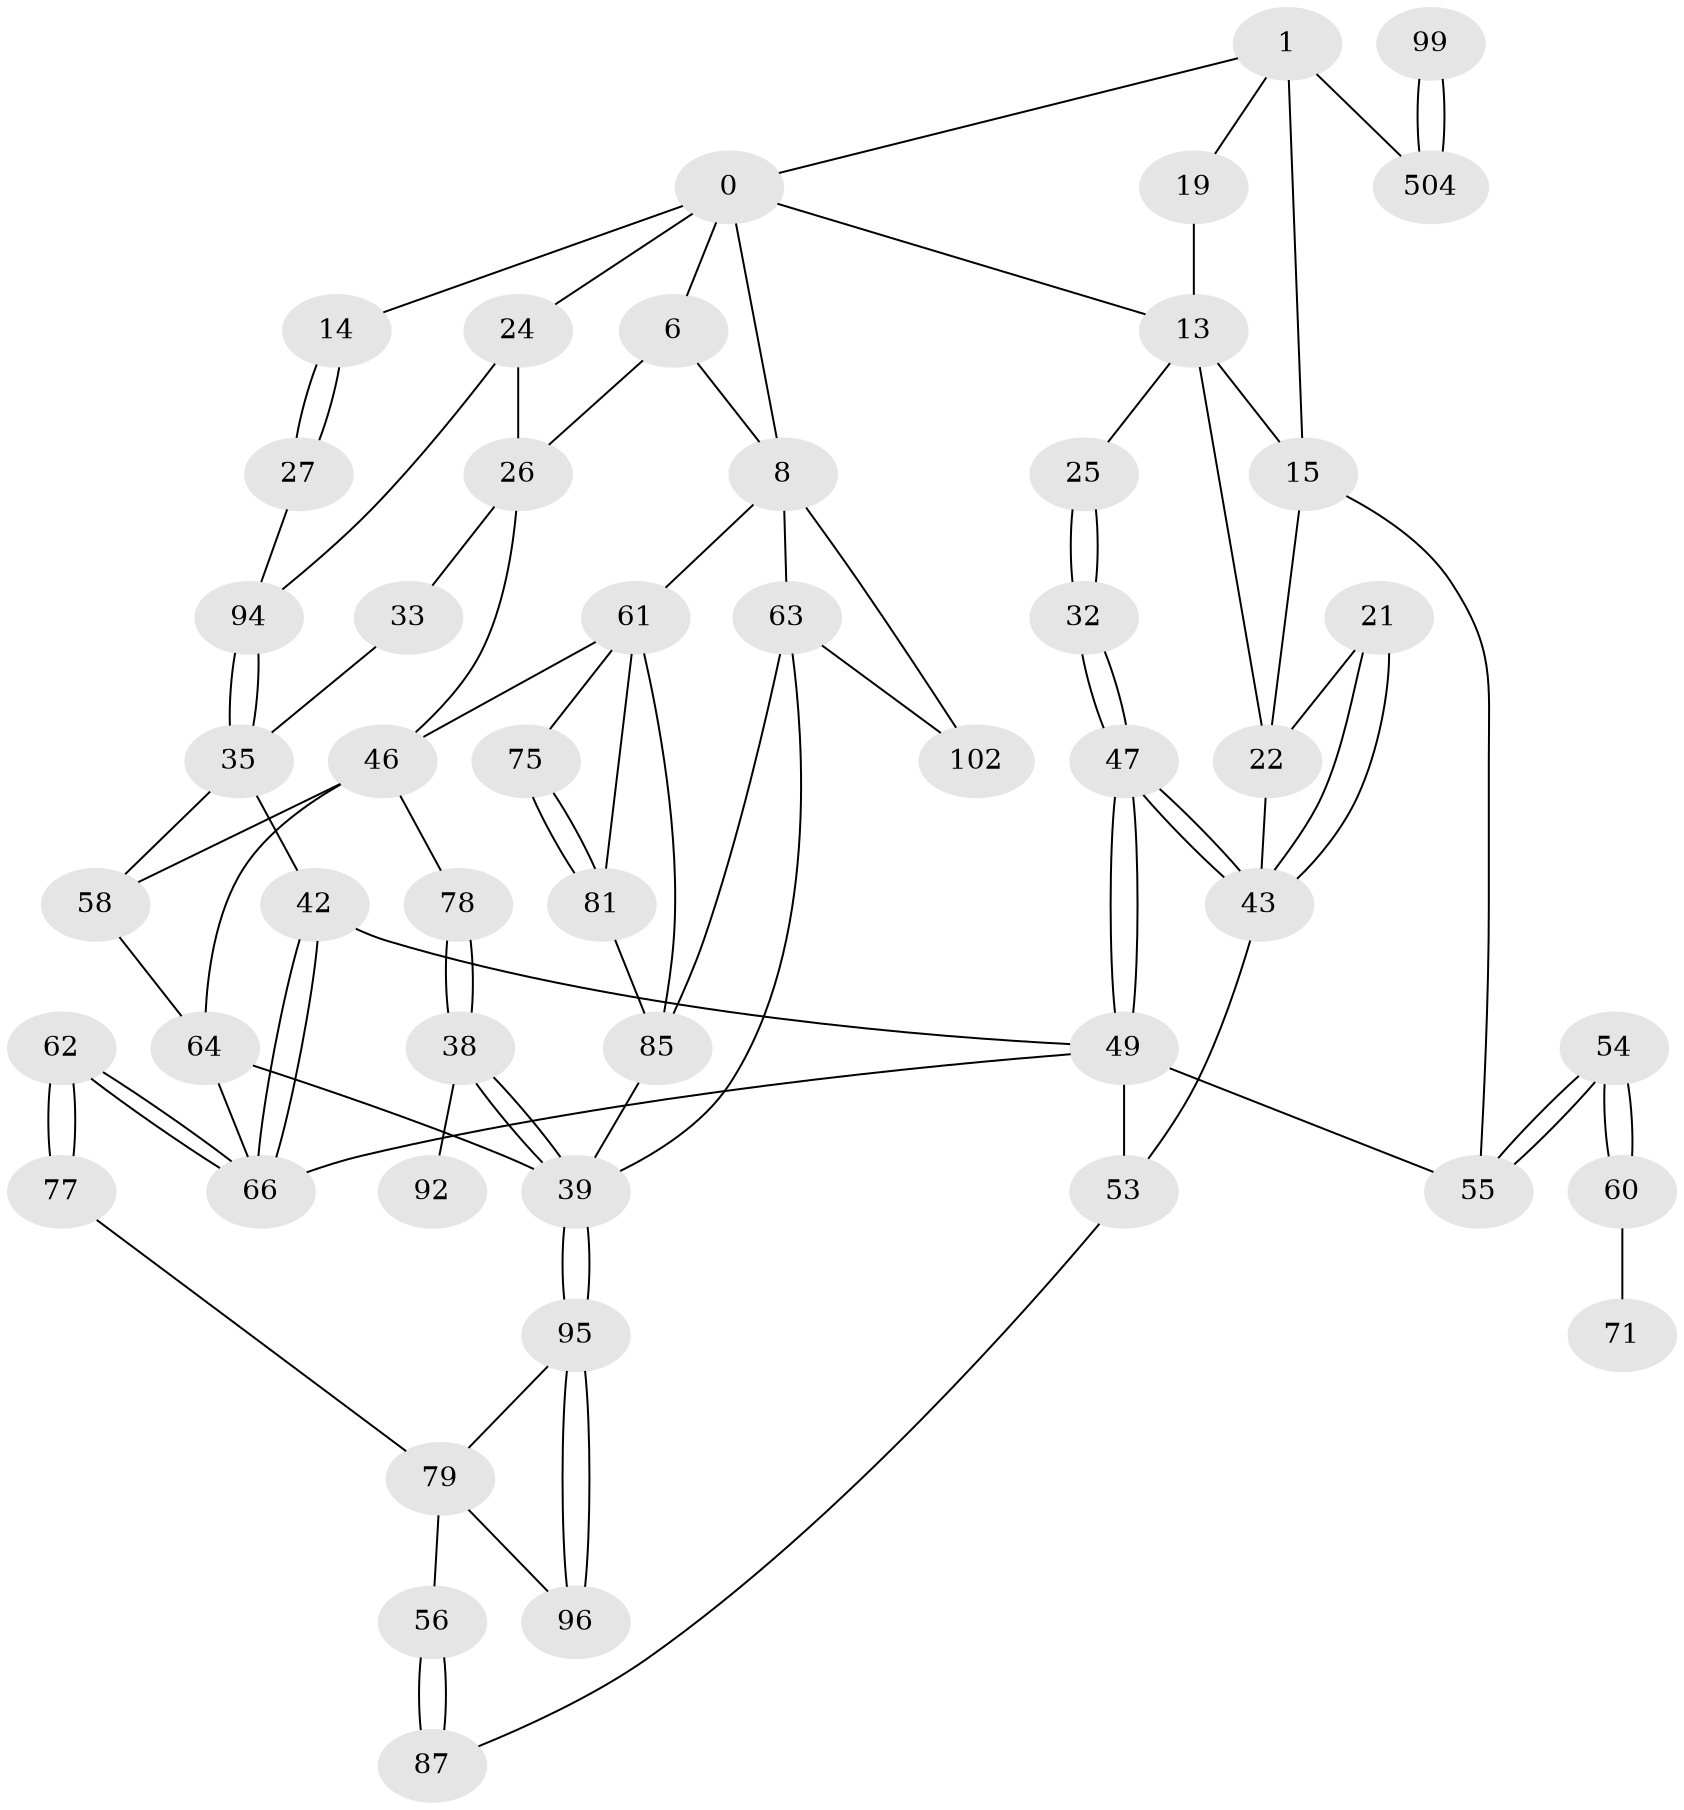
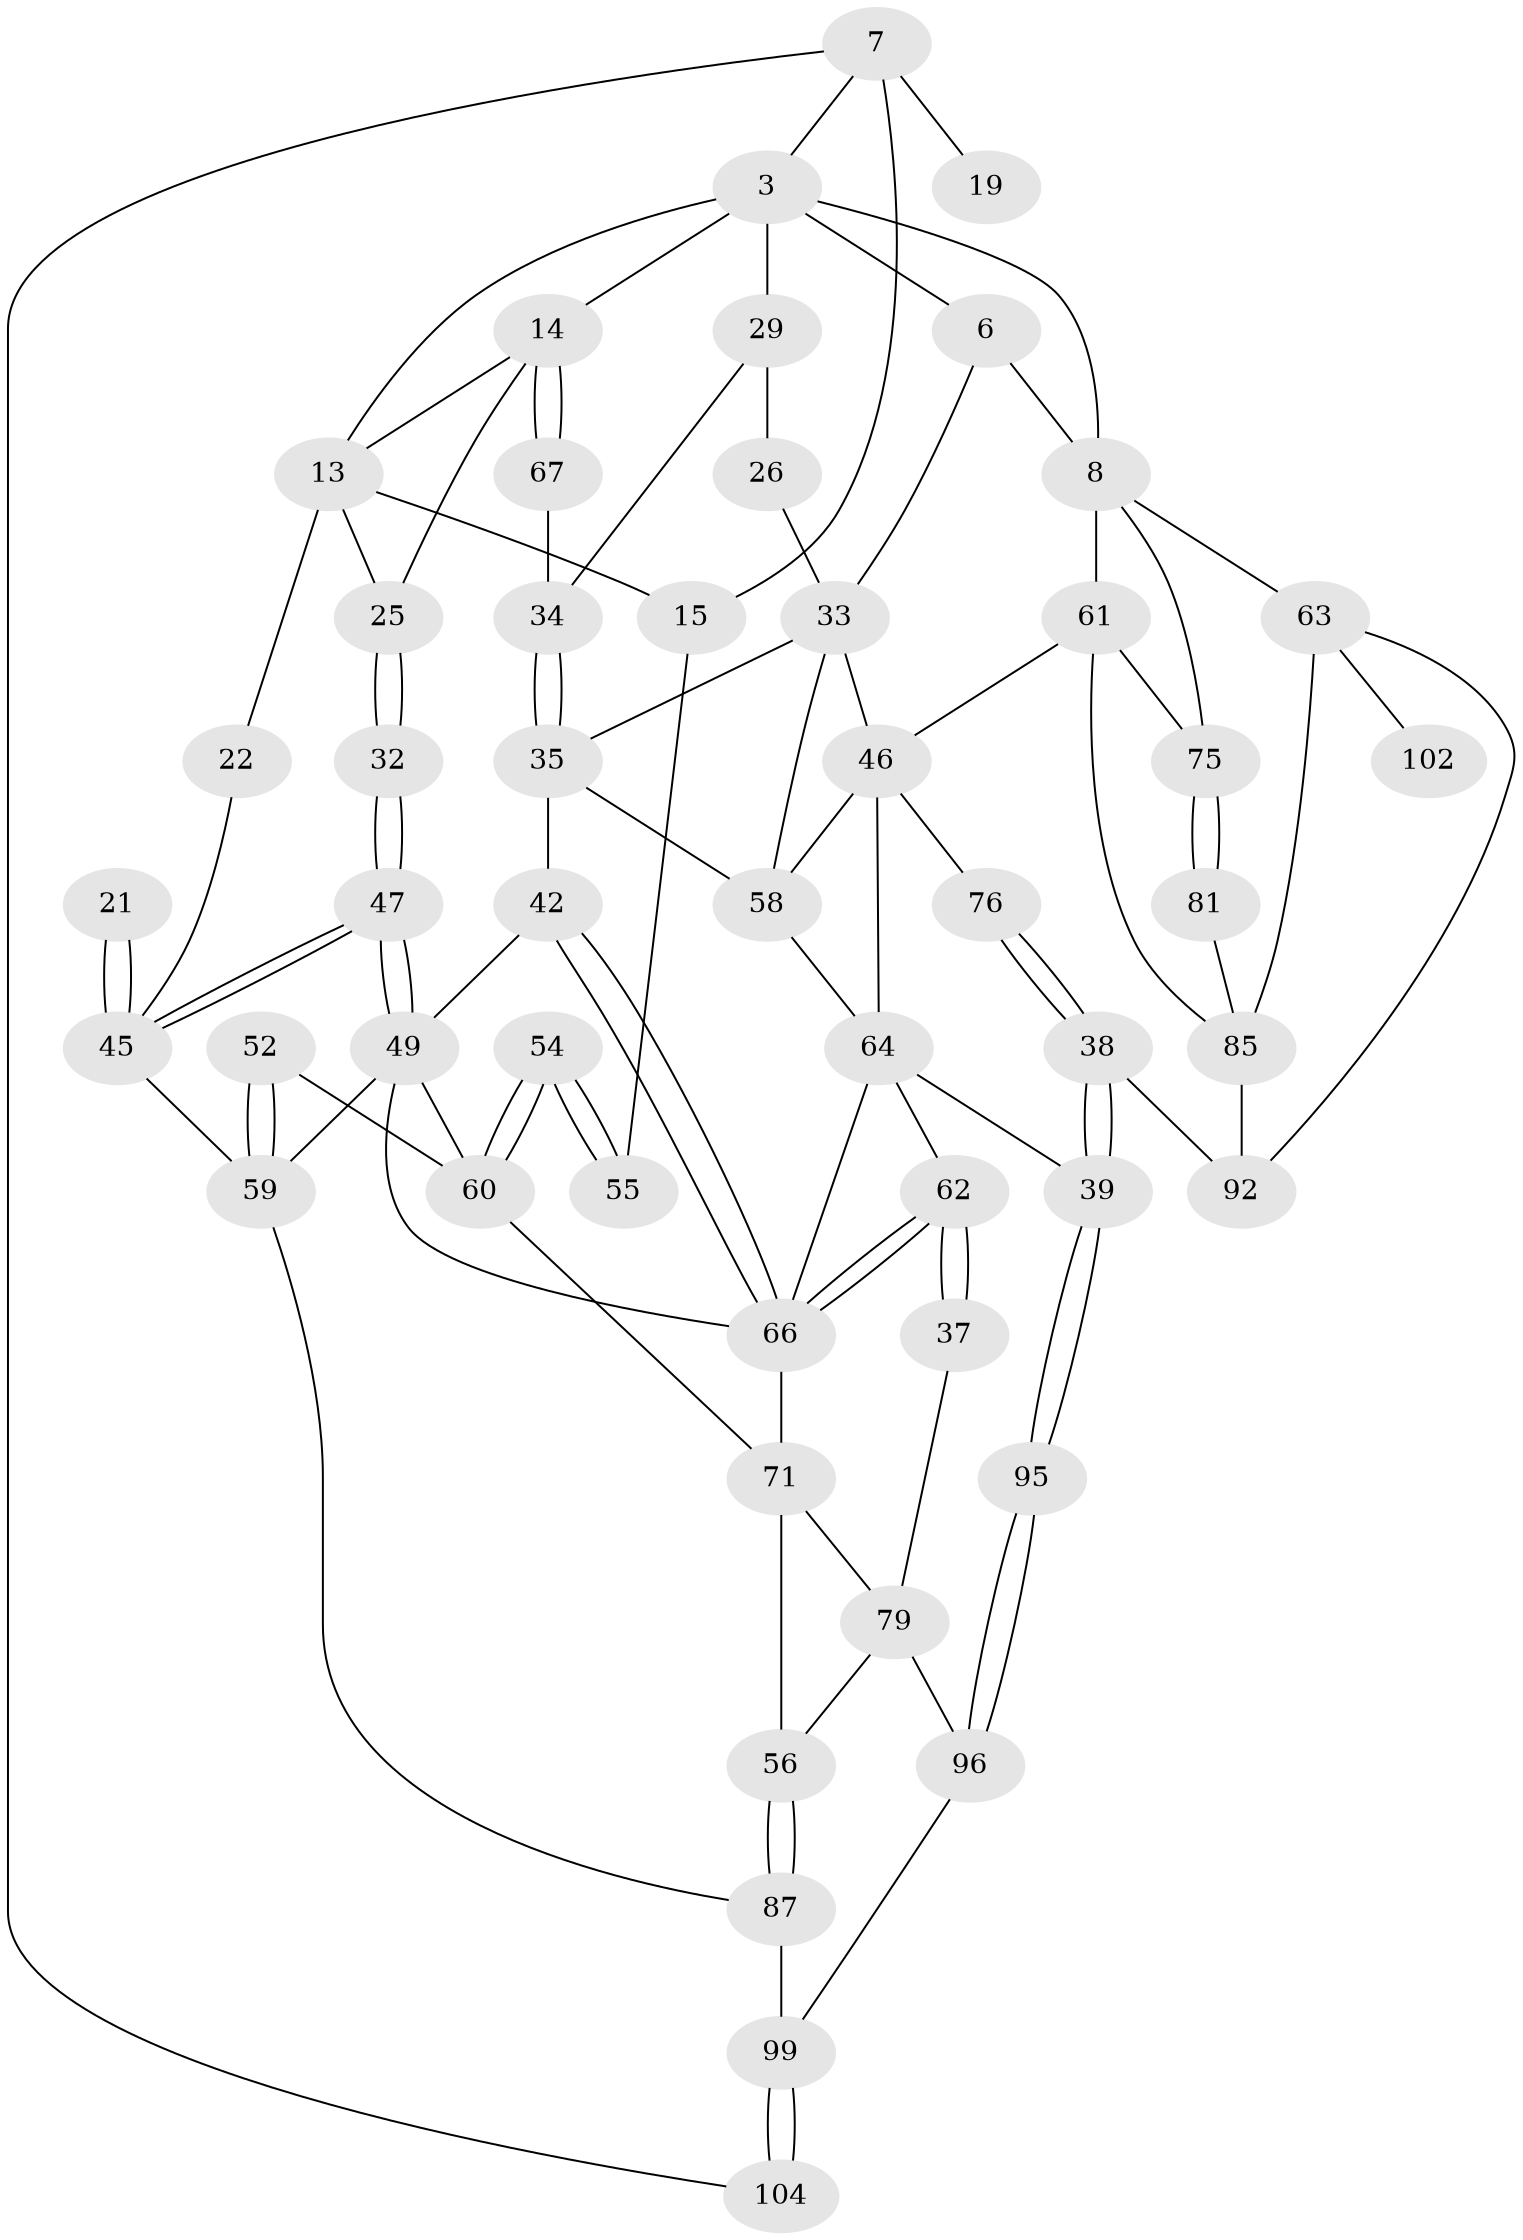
(1288, 44) -> (877, 44)
(729, 187) -> (767, 187)
(1431, 187) -> (781, 2196)
(1194, 259) -> (438, 403)
(518, 331) -> (767, 331)
(596, 403) -> (922, 478)
none -> (459, 470)
(299, 474) -> (548, 474)
(883, 617) -> (1178, 610)
(249, 618) -> (548, 618)
(1286, 618) -> none
(490, 633) -> (856, 690)
(1323, 690) -> none
(619, 761) -> none
none -> (797, 761)
(458, 905) -> (987, 905)
(1260, 905) -> (118, 1048)
(784, 944) -> (1469, 885)
none -> (261, 1048)
(617, 1120) -> (1242, 1120)
none -> (917, 1120)
(1302, 1120) -> (443, 1120)
(62, 1192) -> (955, 1335)
(1124, 1192) -> (261, 1192)
(508, 1407) -> (838, 1551)
none -> (781, 1407)
none -> (781, 1622)
none -> (877, 1910)
none -> (781, 1981)
